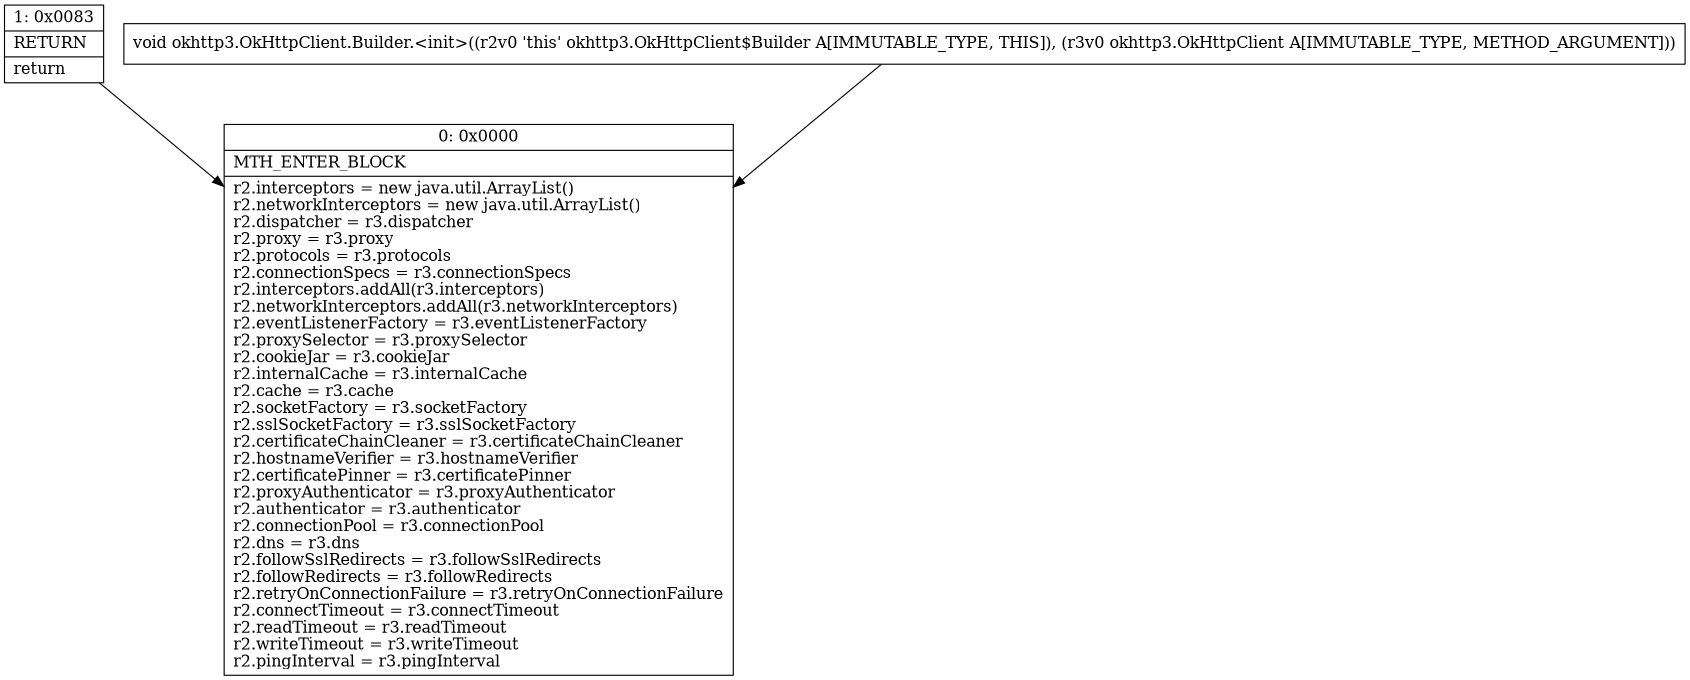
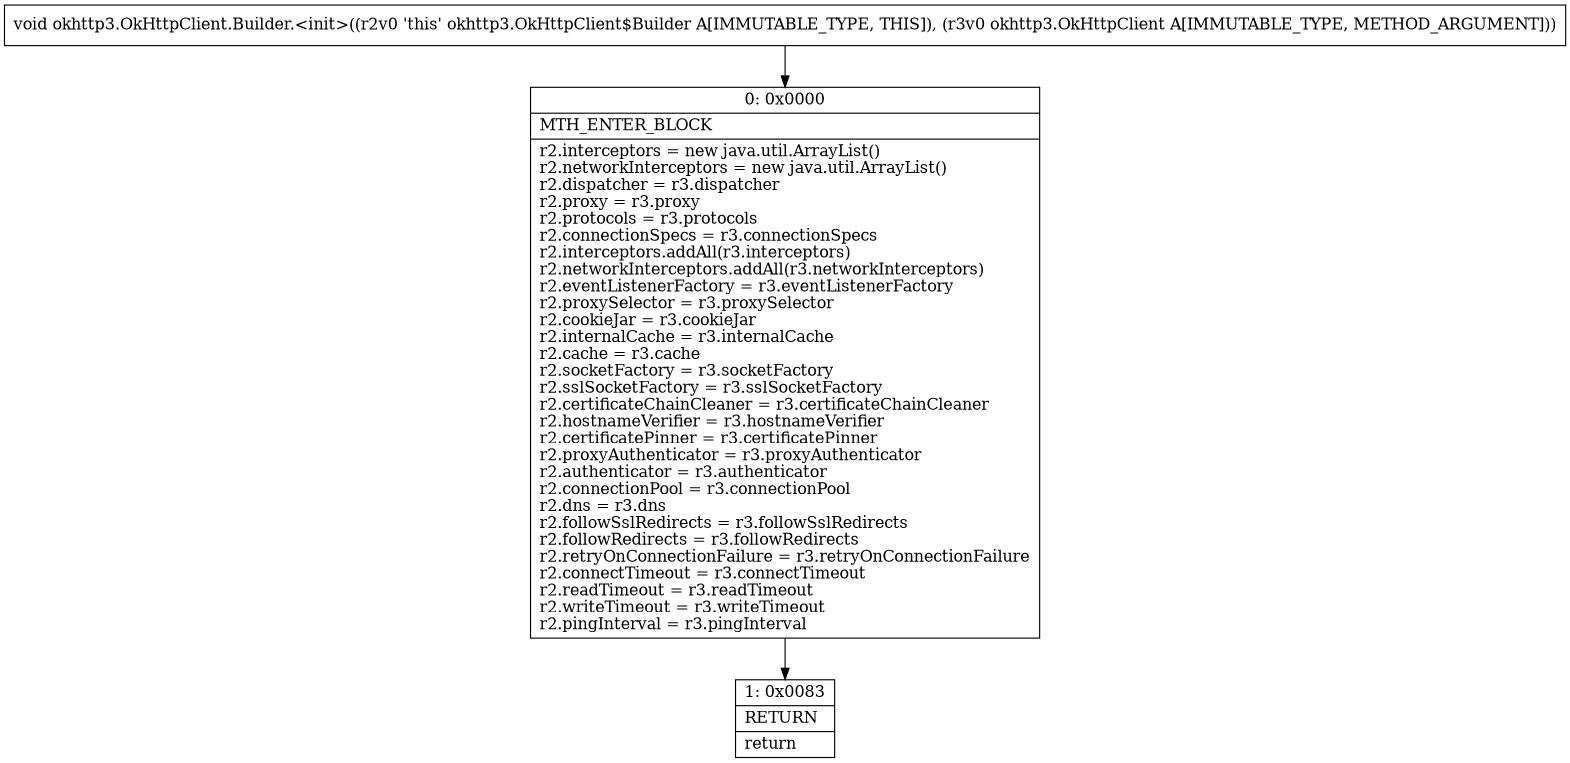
(157, 131) -> (785, 653)
